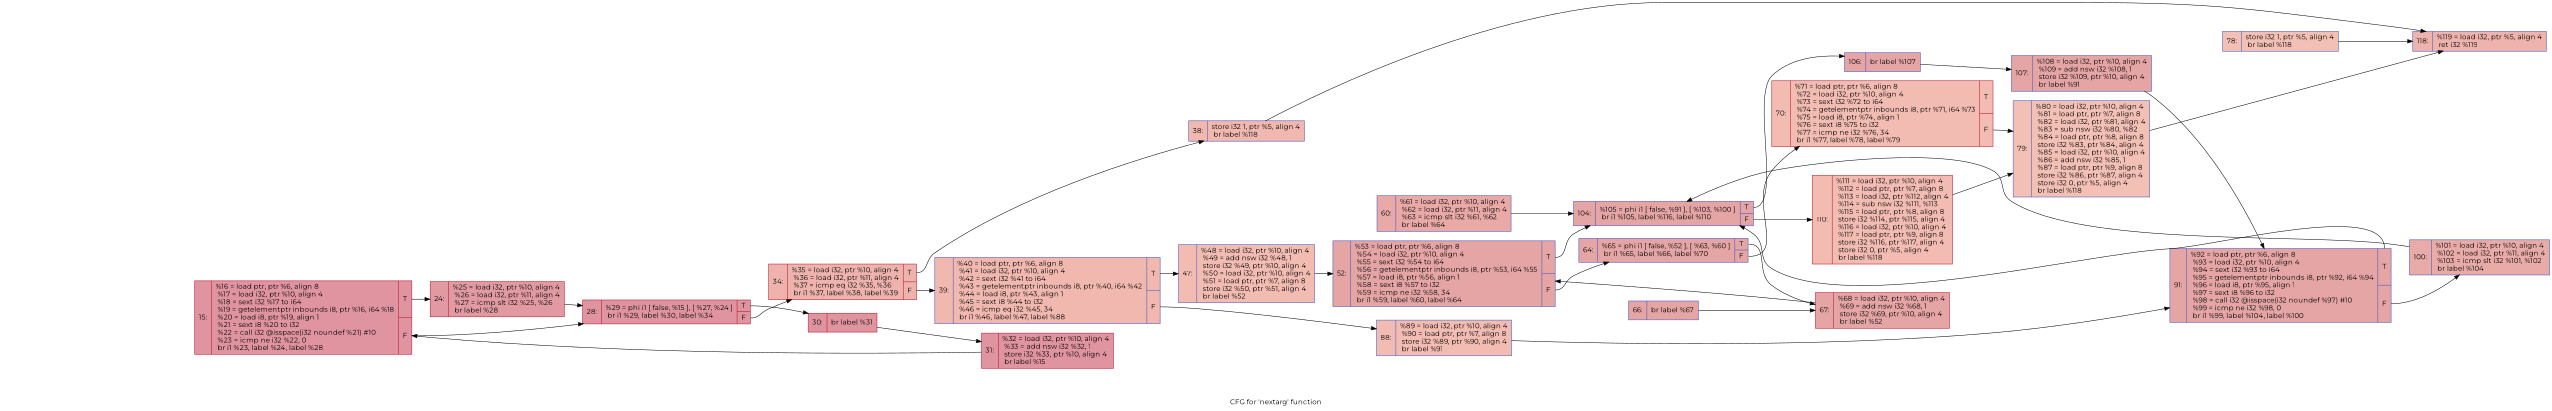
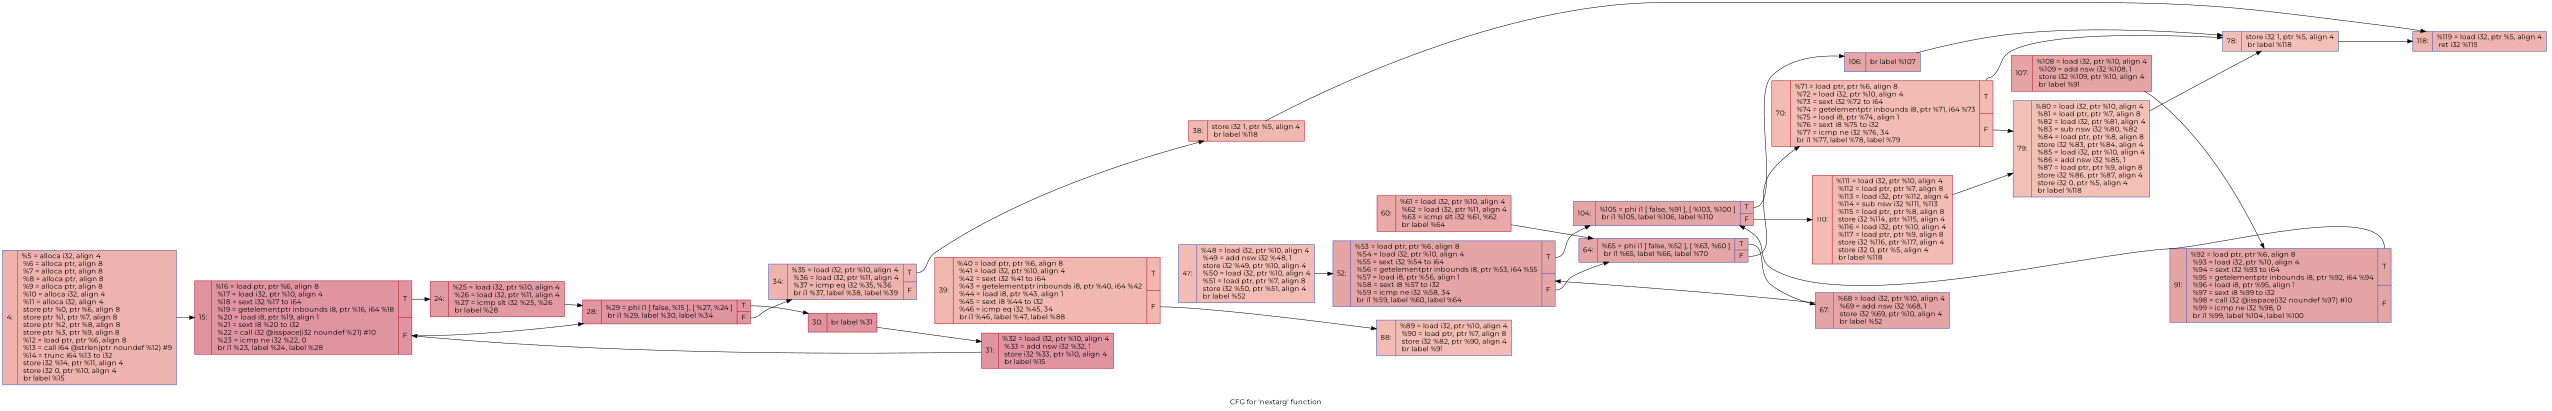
none -> (2093, 37)
(1963, 67) -> (2066, 30)
(2081, 73) -> (2081, 73)
(2294, 91) -> (2203, 82)
(1247, 131) -> (1247, 131)
(1444, 214) -> (1444, 214)
(1540, 214) -> (1550, 231)
(1656, 217) -> (1656, 217)
(2480, 257) -> none
(1167, 274) -> none
(843, 282) -> (843, 282)
(923, 291) -> none
(1047, 291) -> (1047, 291)
(2233, 293) -> (2233, 293)
(1663, 310) -> none
(1882, 310) -> (1882, 310)
none -> (89, 318)
(1839, 341) -> none
(1453, 342) -> (1453, 342)
